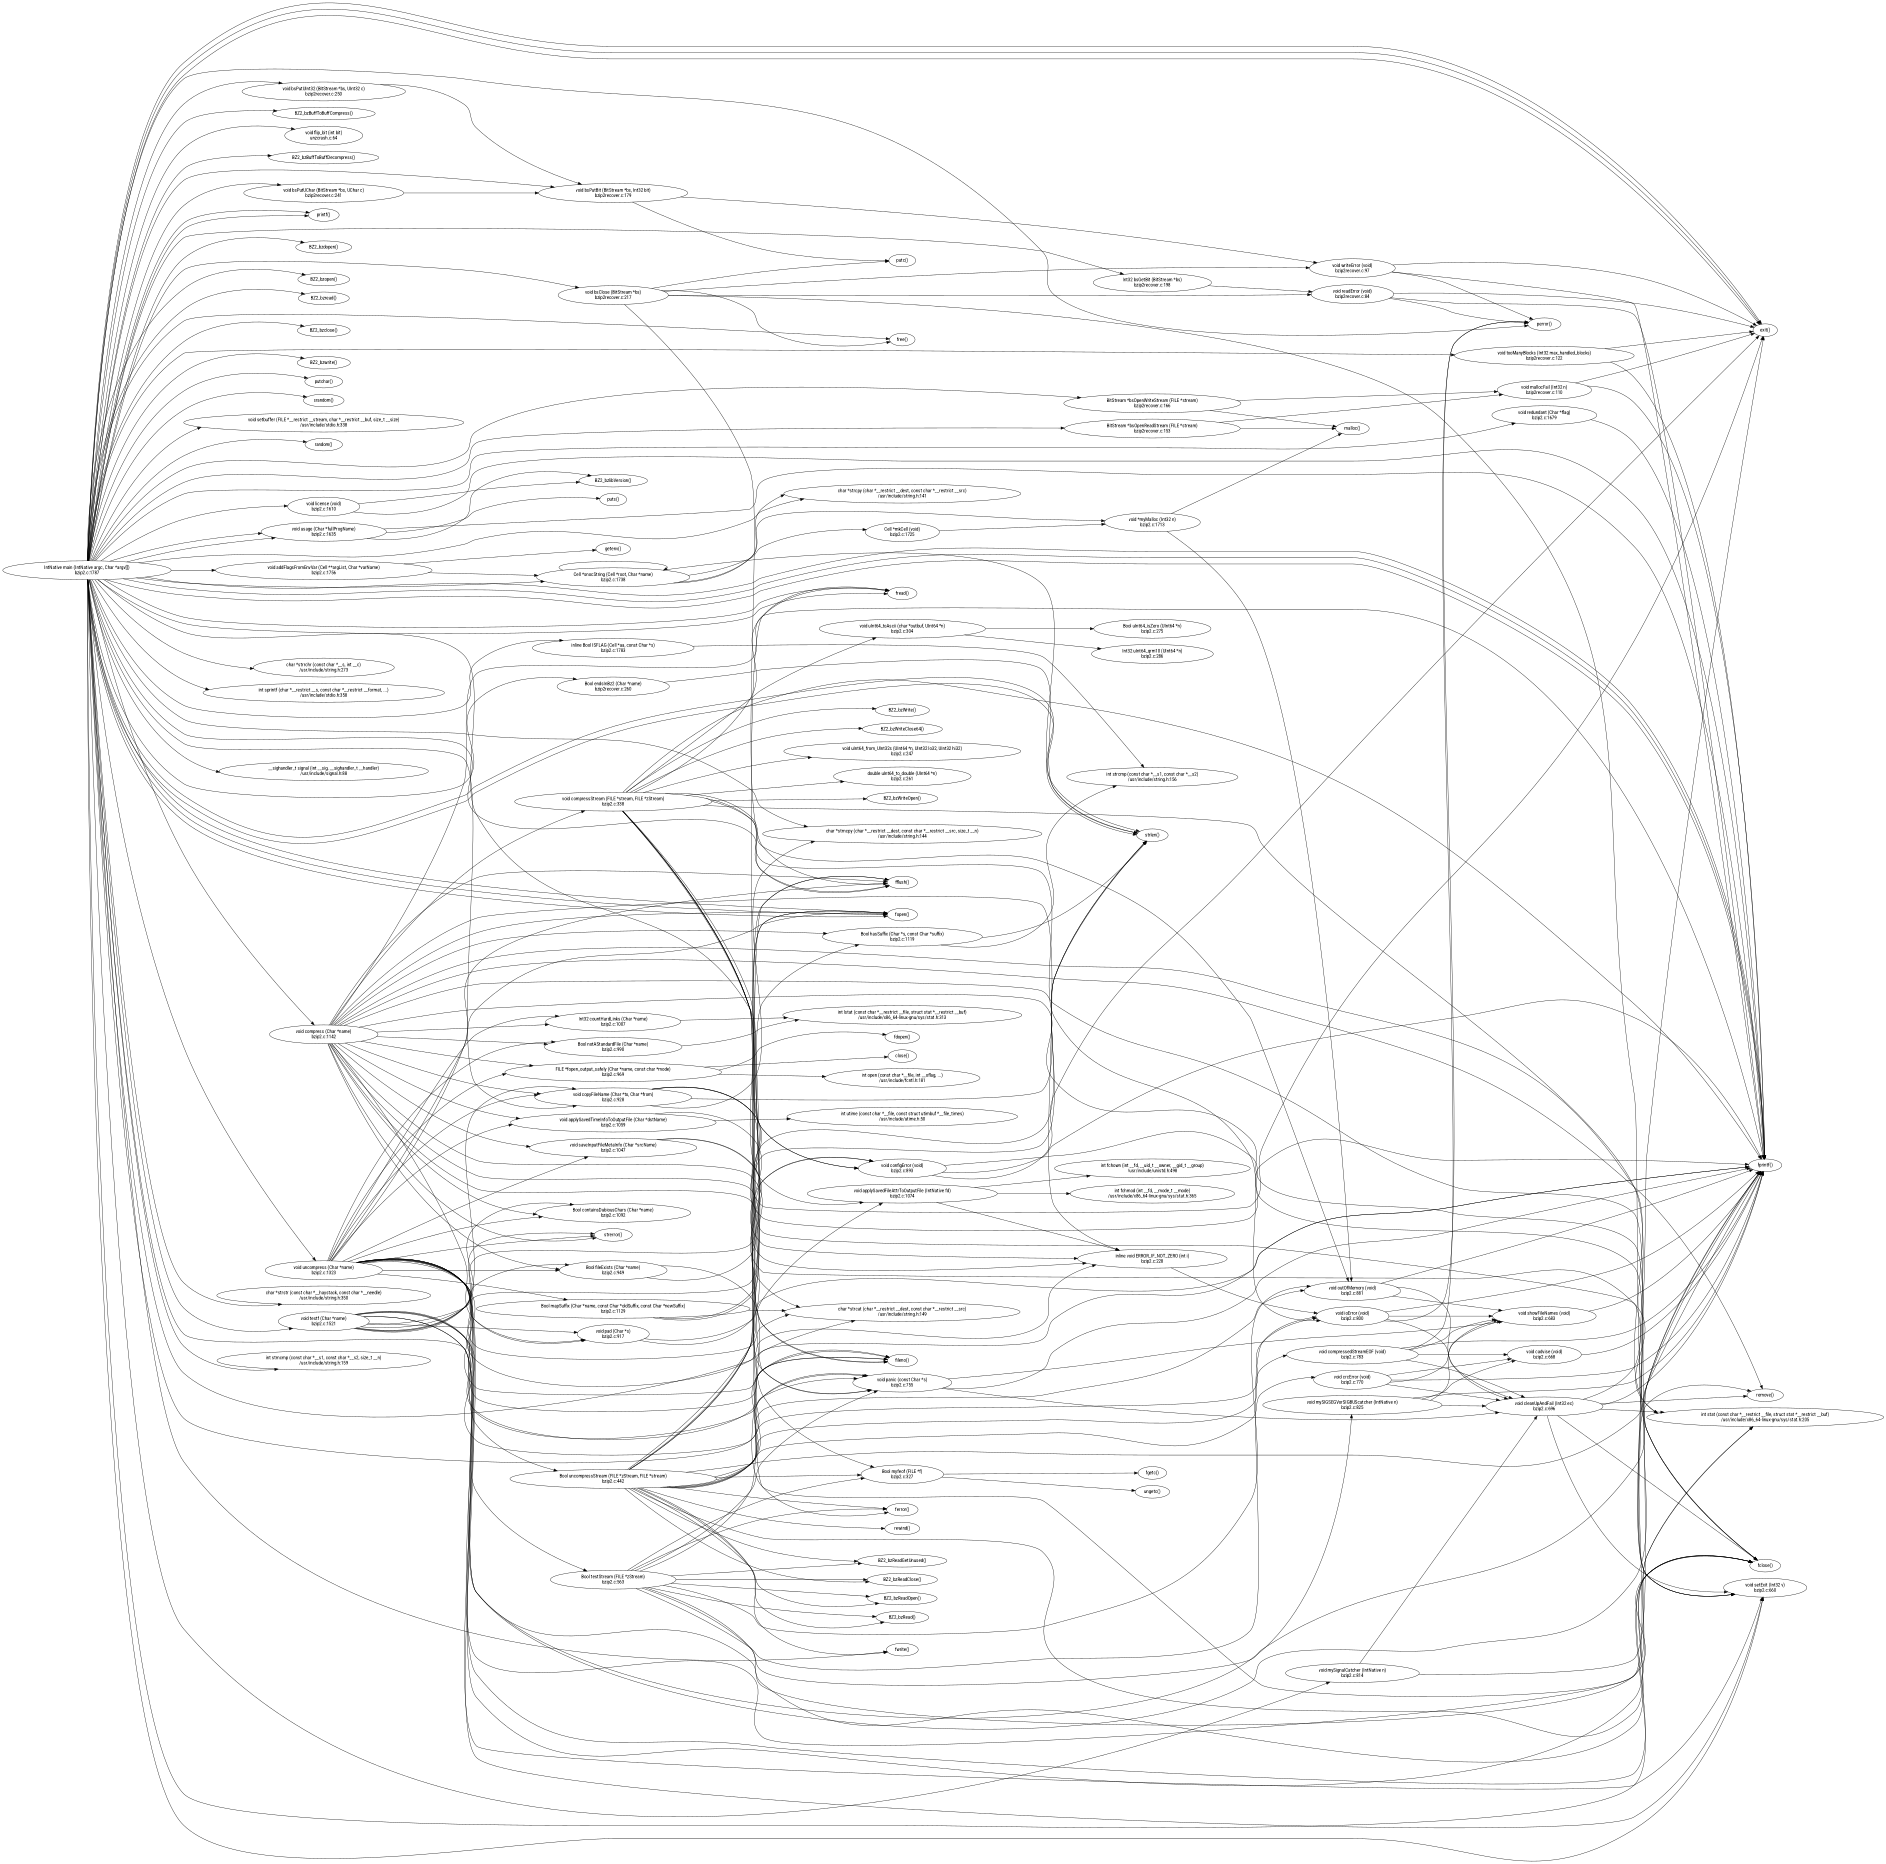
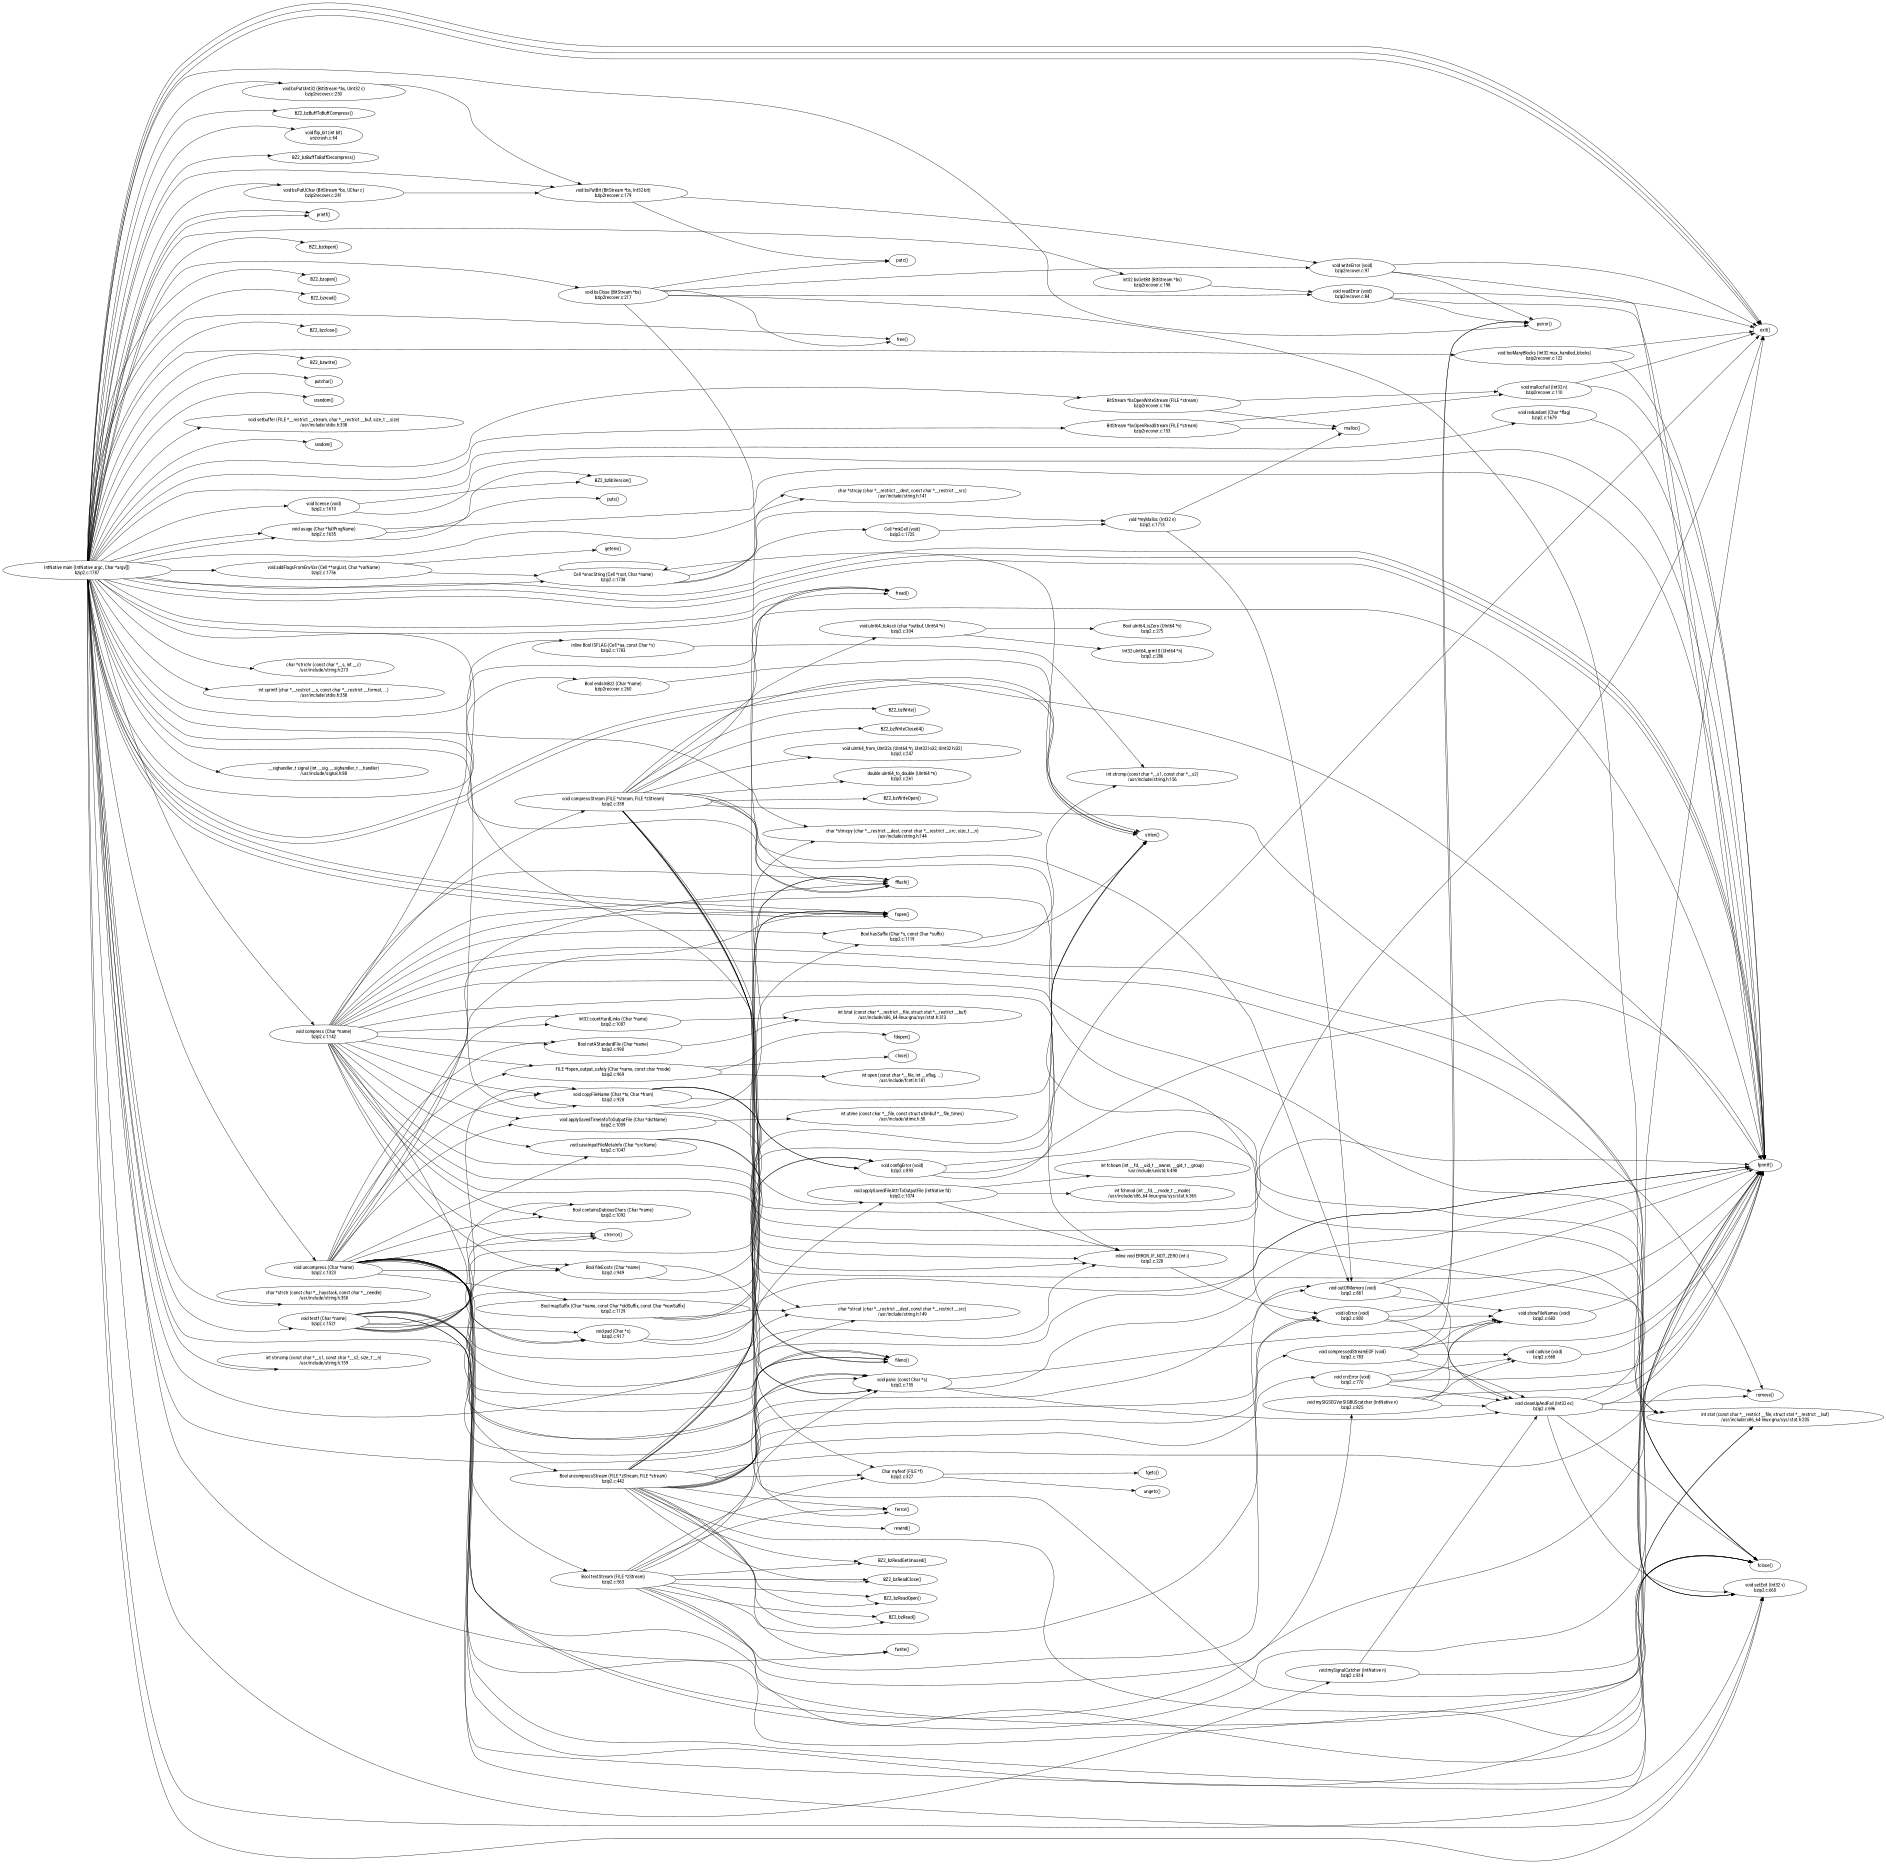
(902, 1474) -> (902, 1474)
